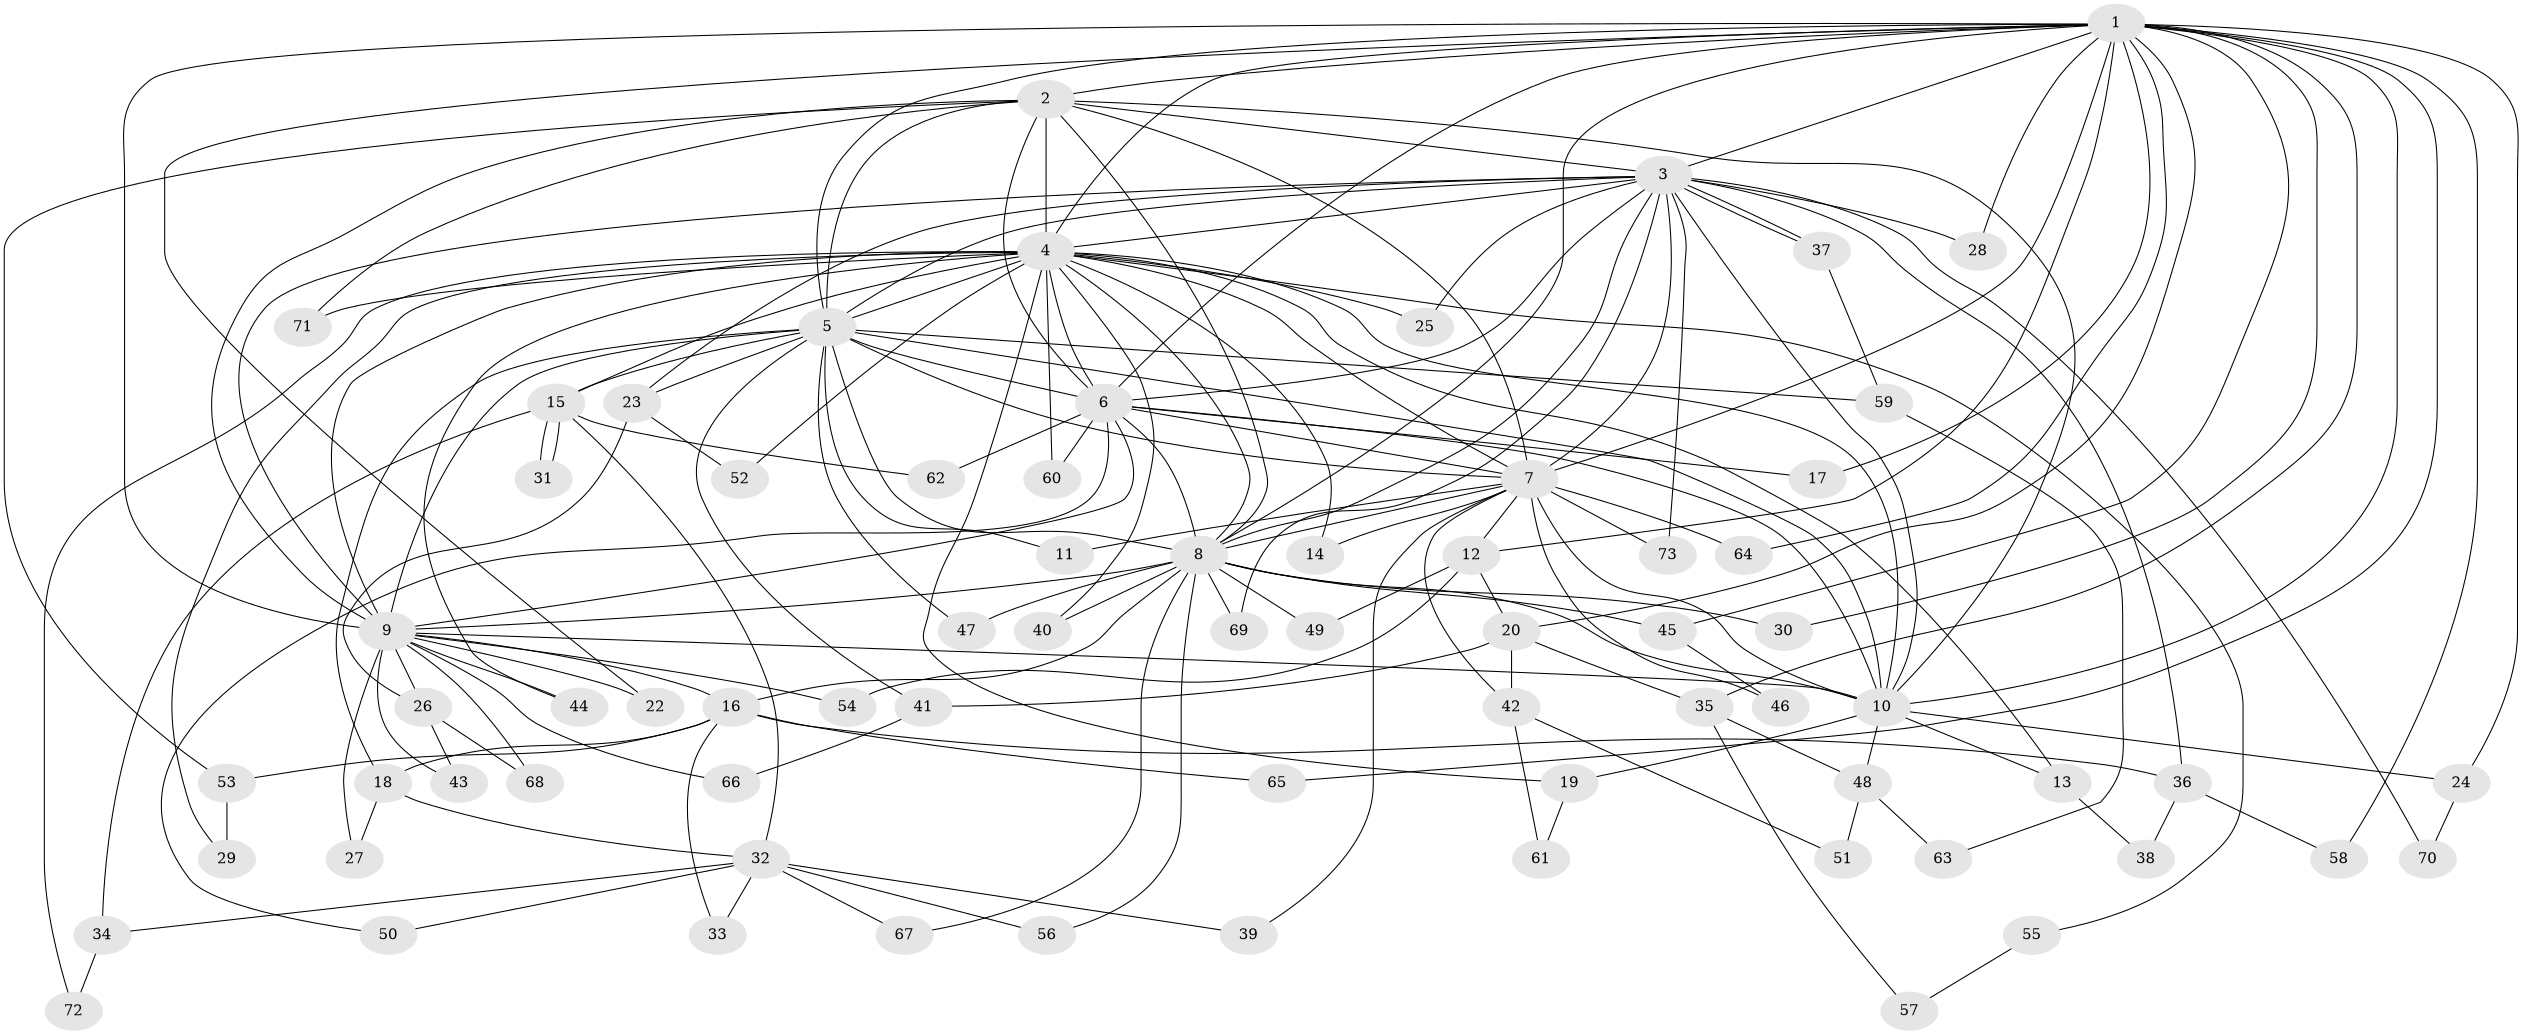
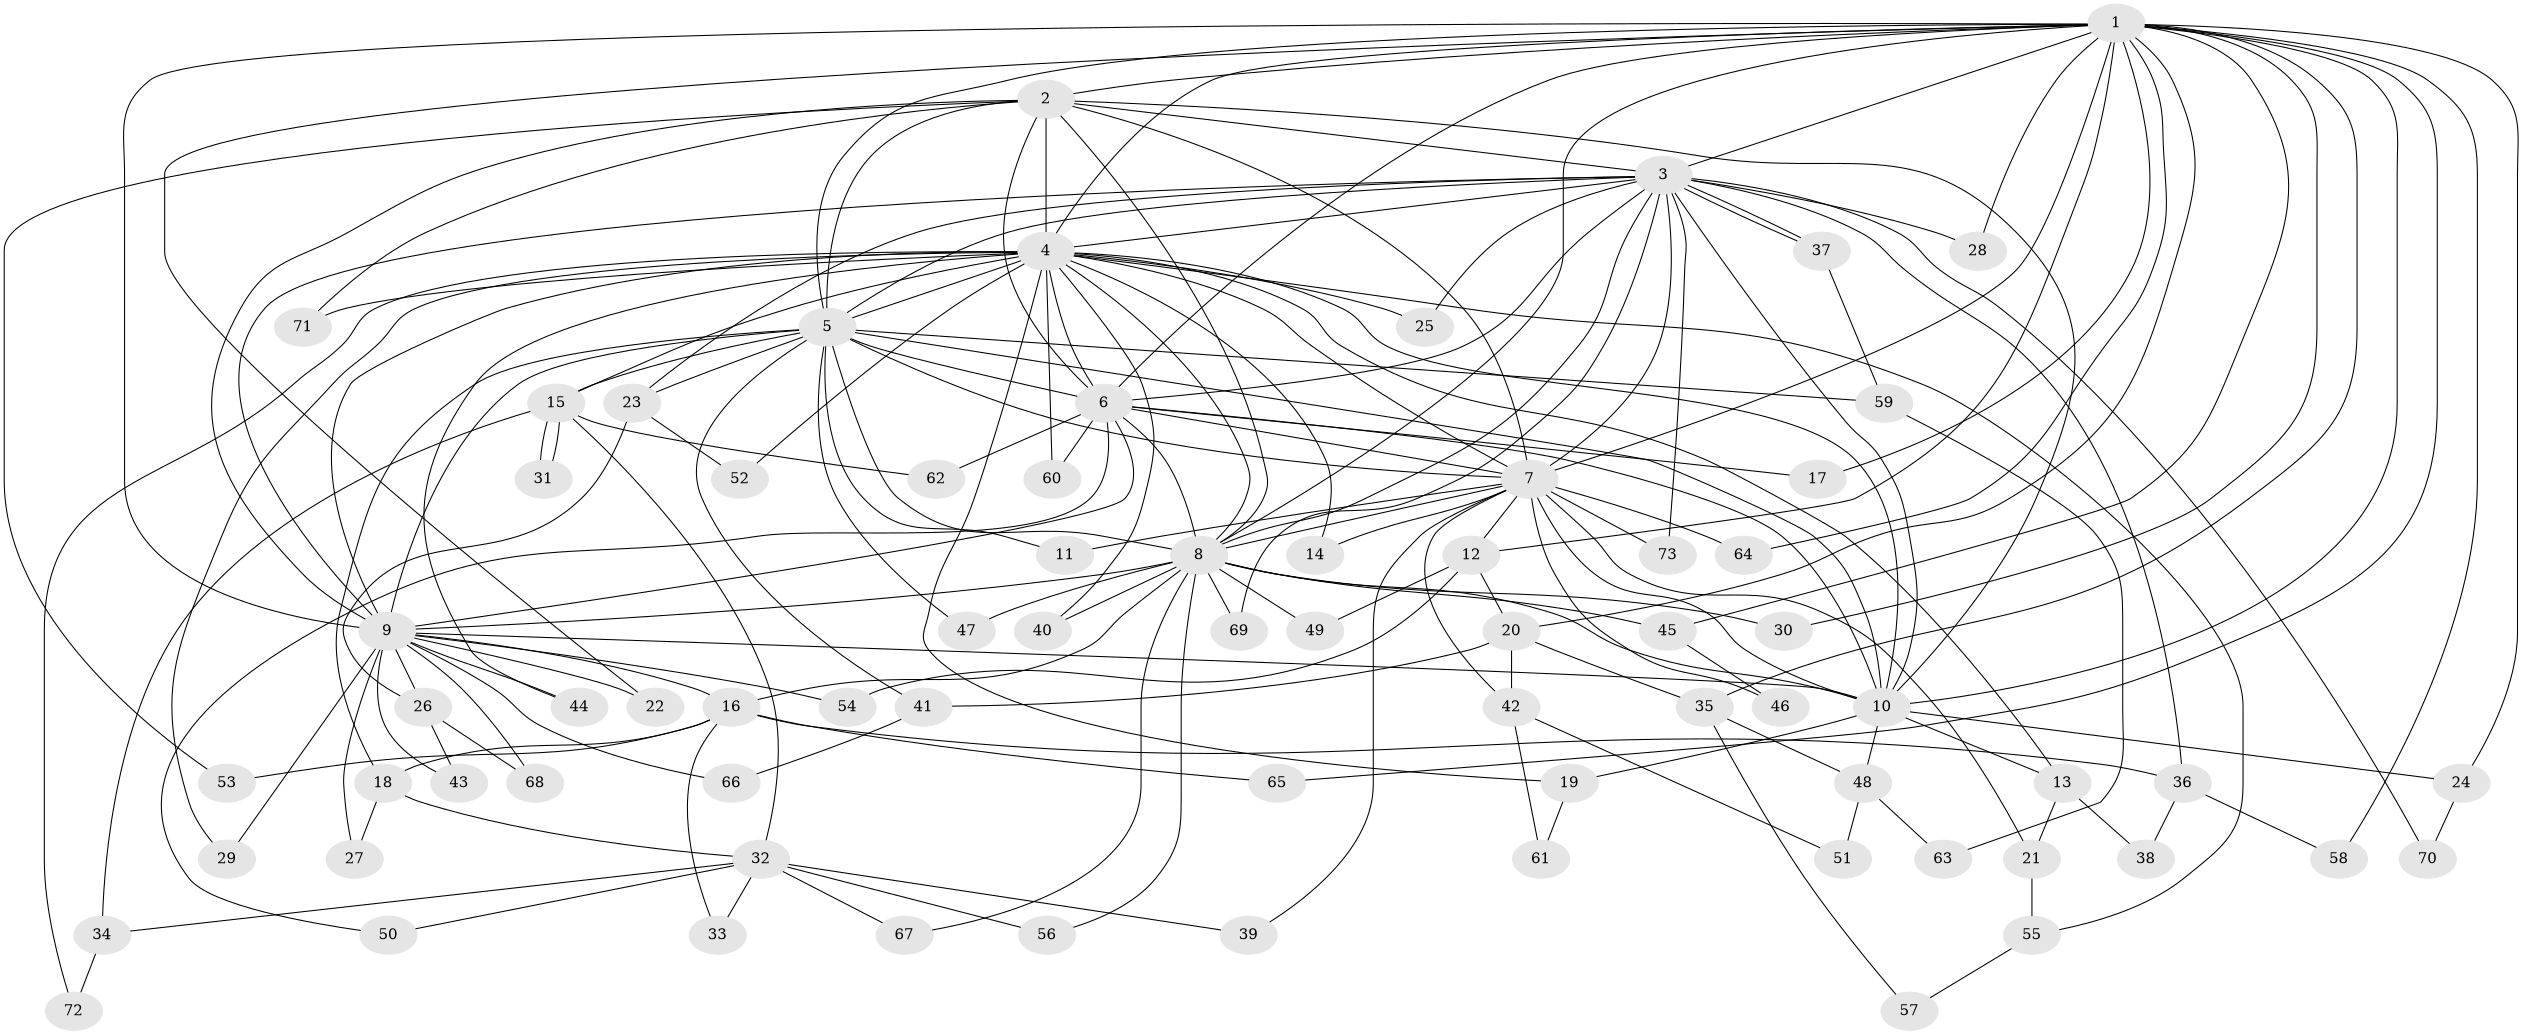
(227, 821) -> (307, 745)
none -> (2032, 859)
